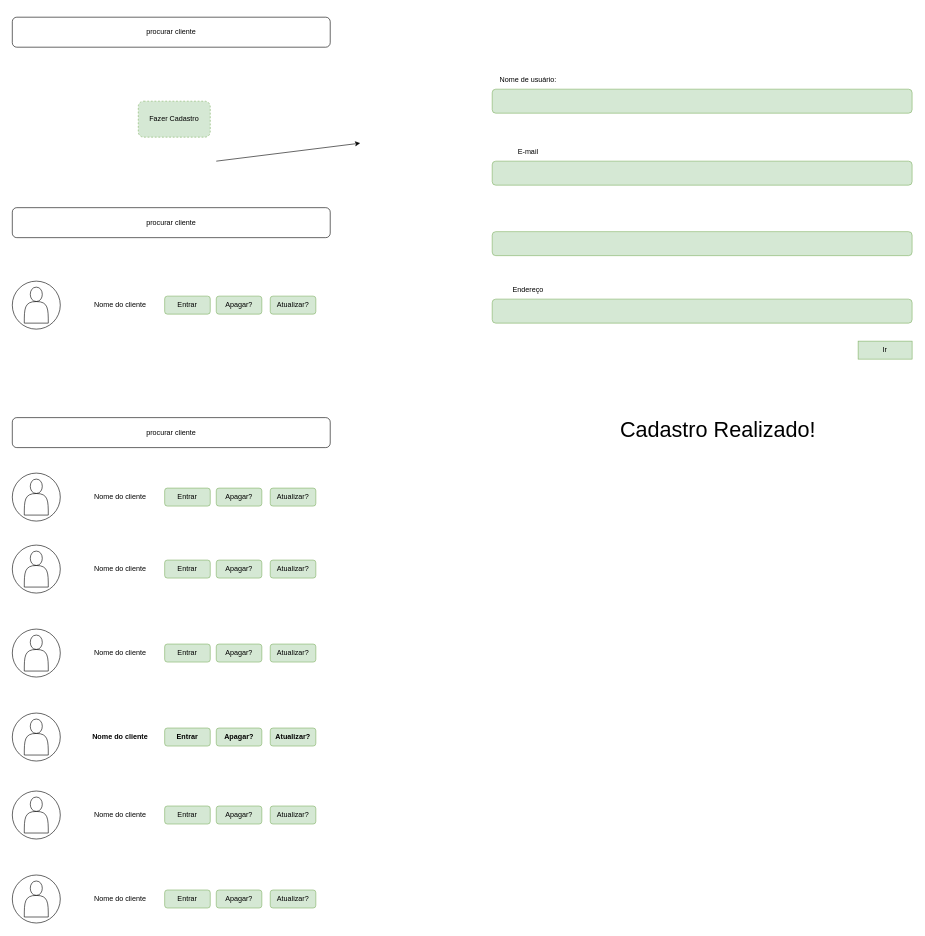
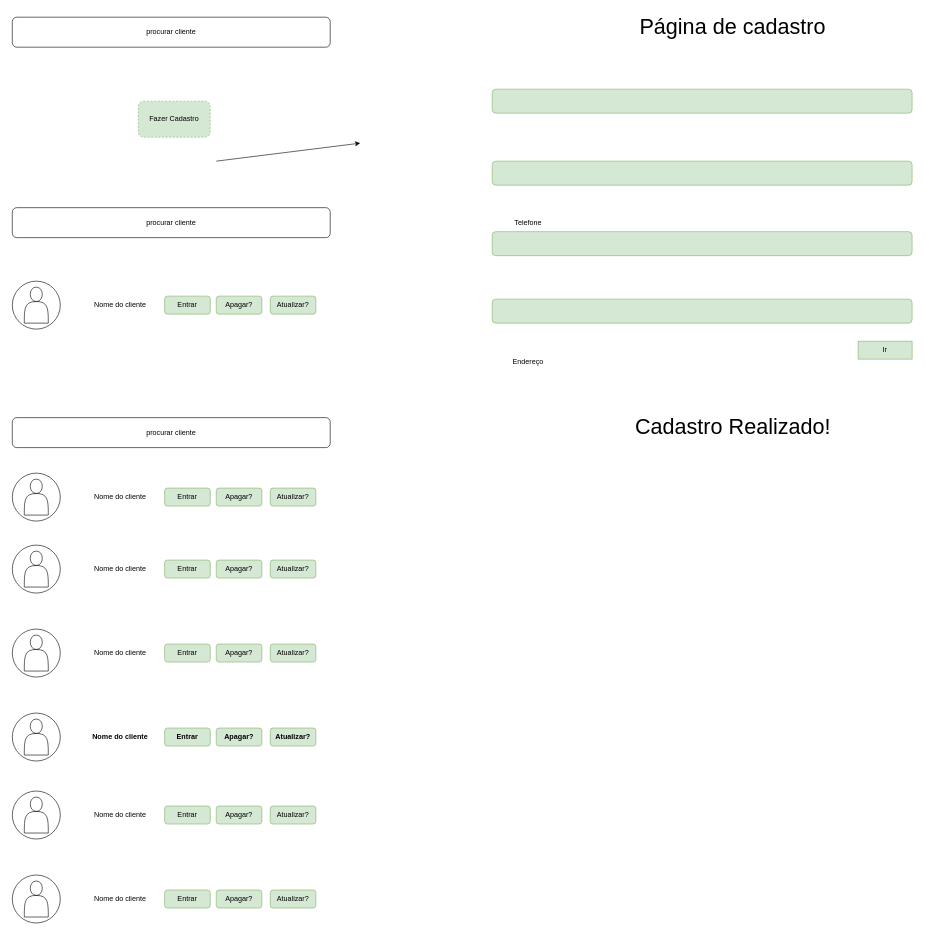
none -> (733, 26)
(528, 80) -> none
(528, 152) -> none
none -> (528, 223)
(528, 290) -> (528, 362)
(718, 430) -> (733, 427)
